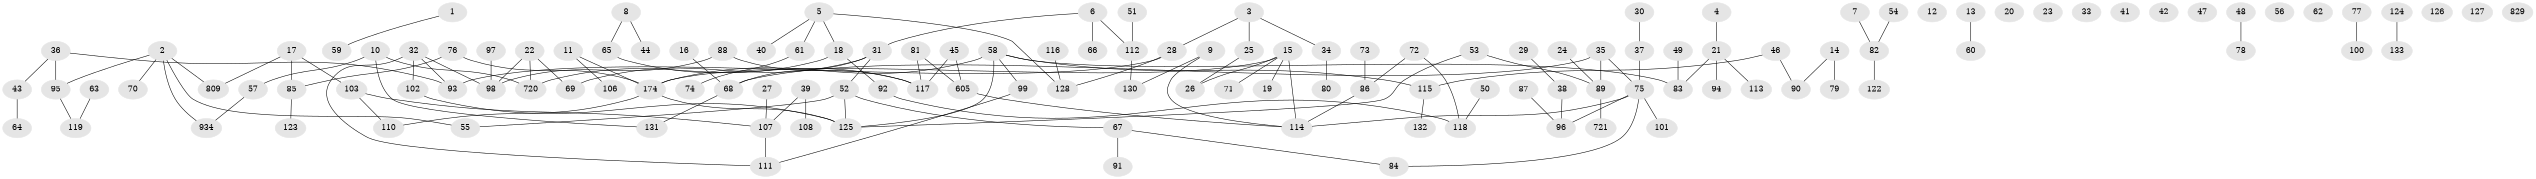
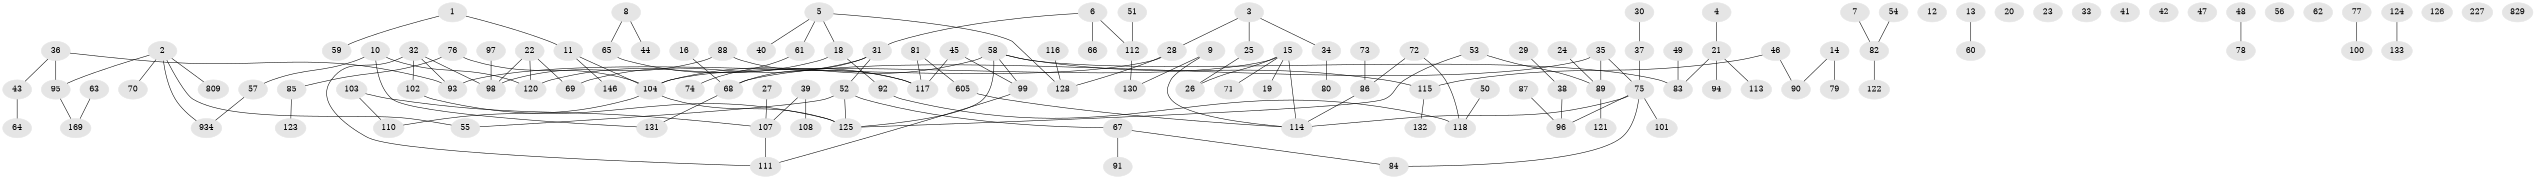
(2477, 12) -> (2477, 12)
none -> (512, 29)
(292, 51) -> none
(959, 70) -> (989, 70)
(531, 90) -> (531, 90)
(610, 90) -> (610, 90)
(650, 90) -> (650, 90)
(76, 128) -> (76, 128)
(1601, 128) -> (1601, 128)
